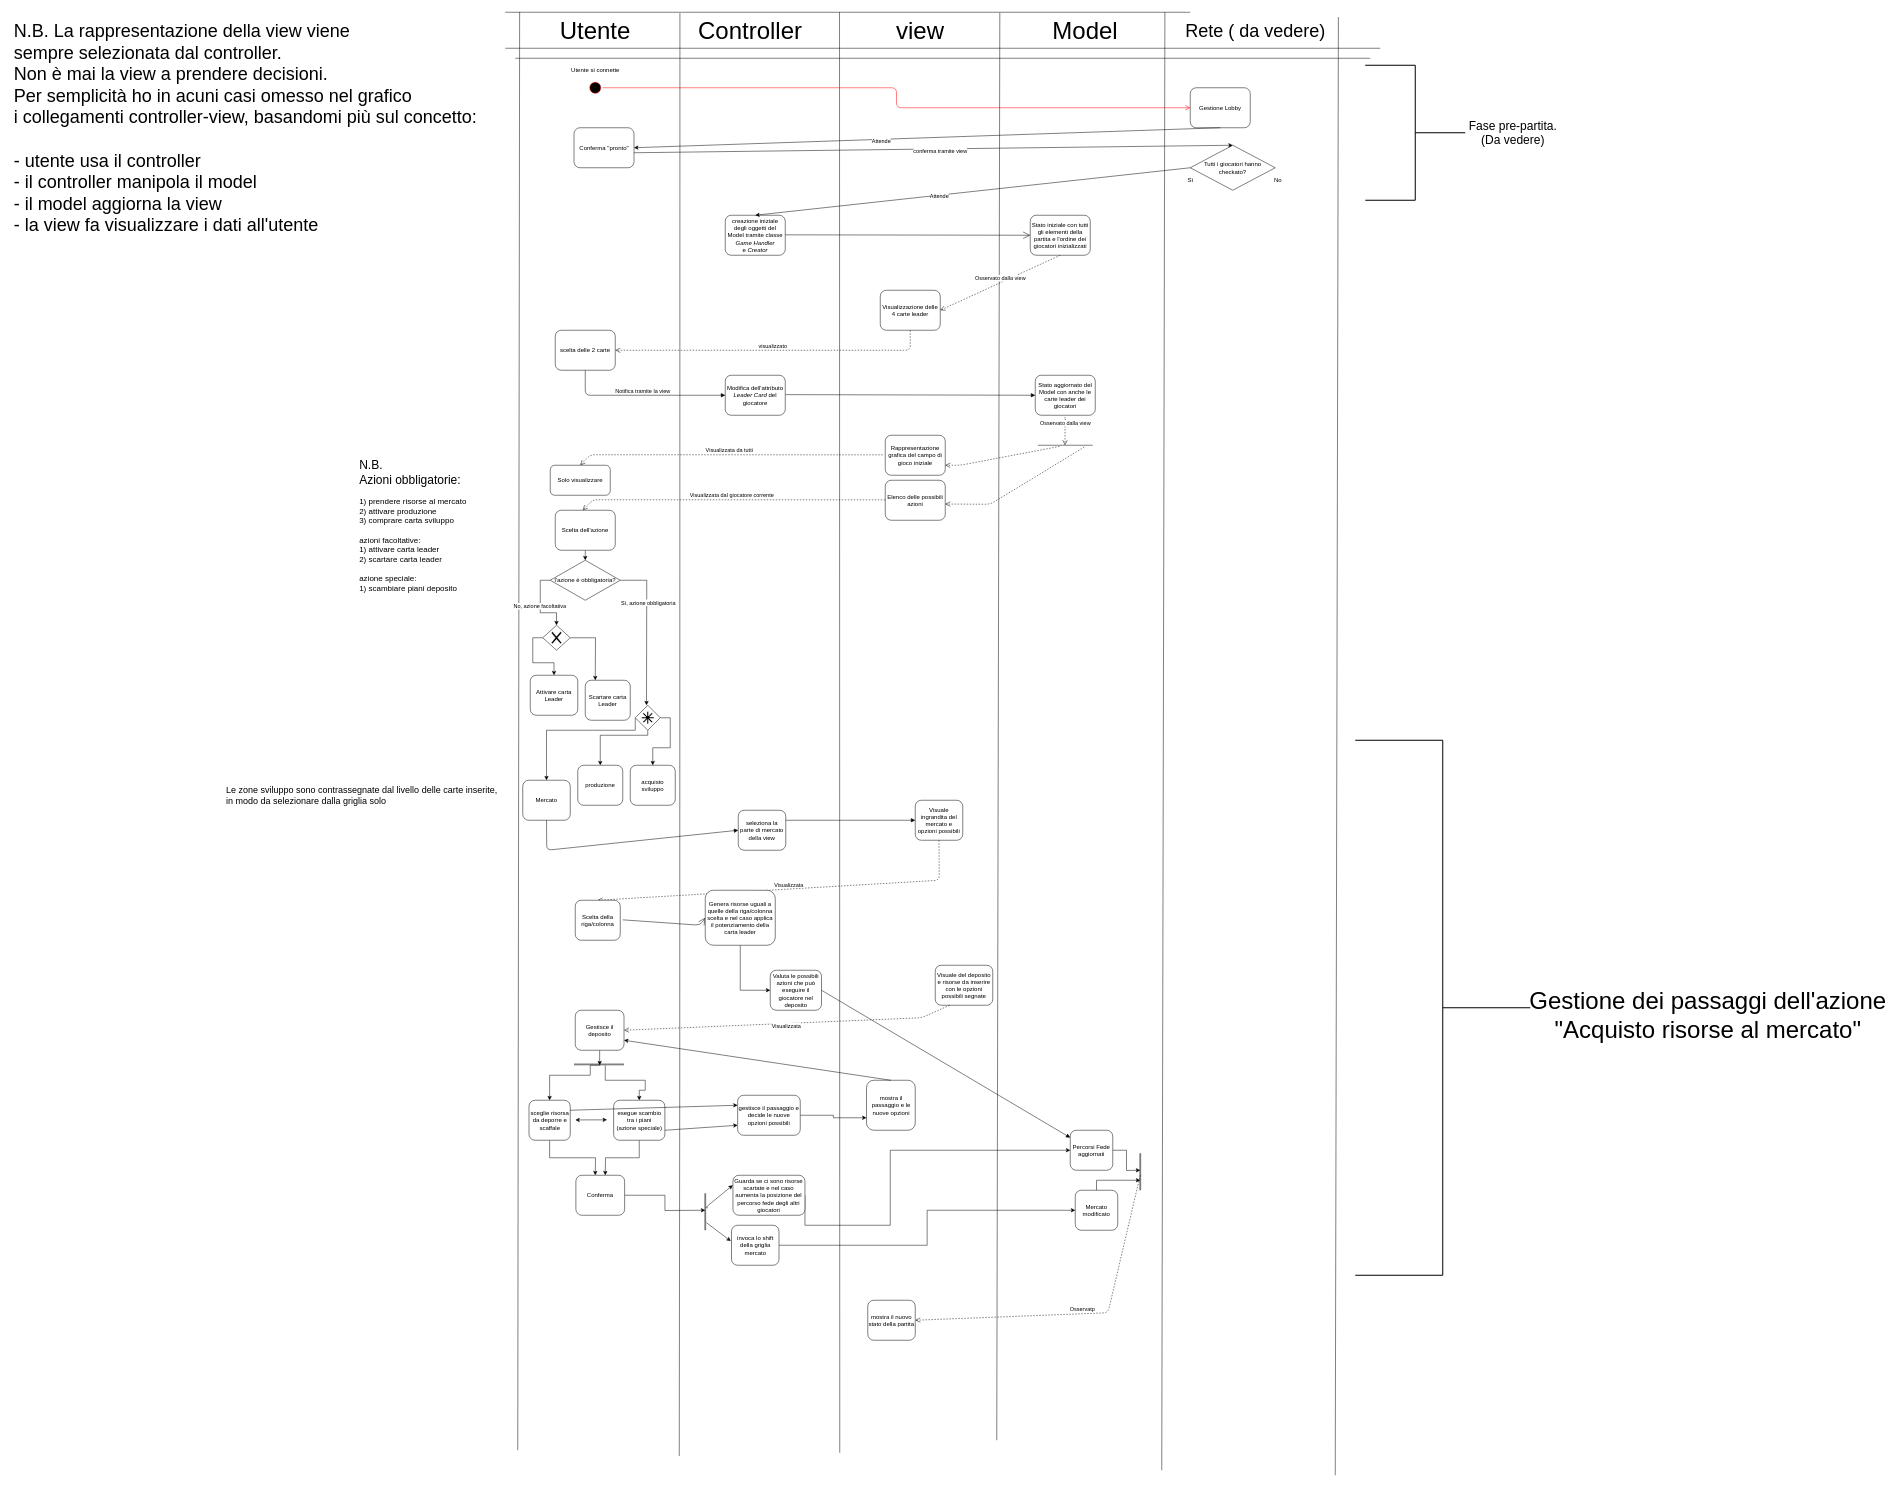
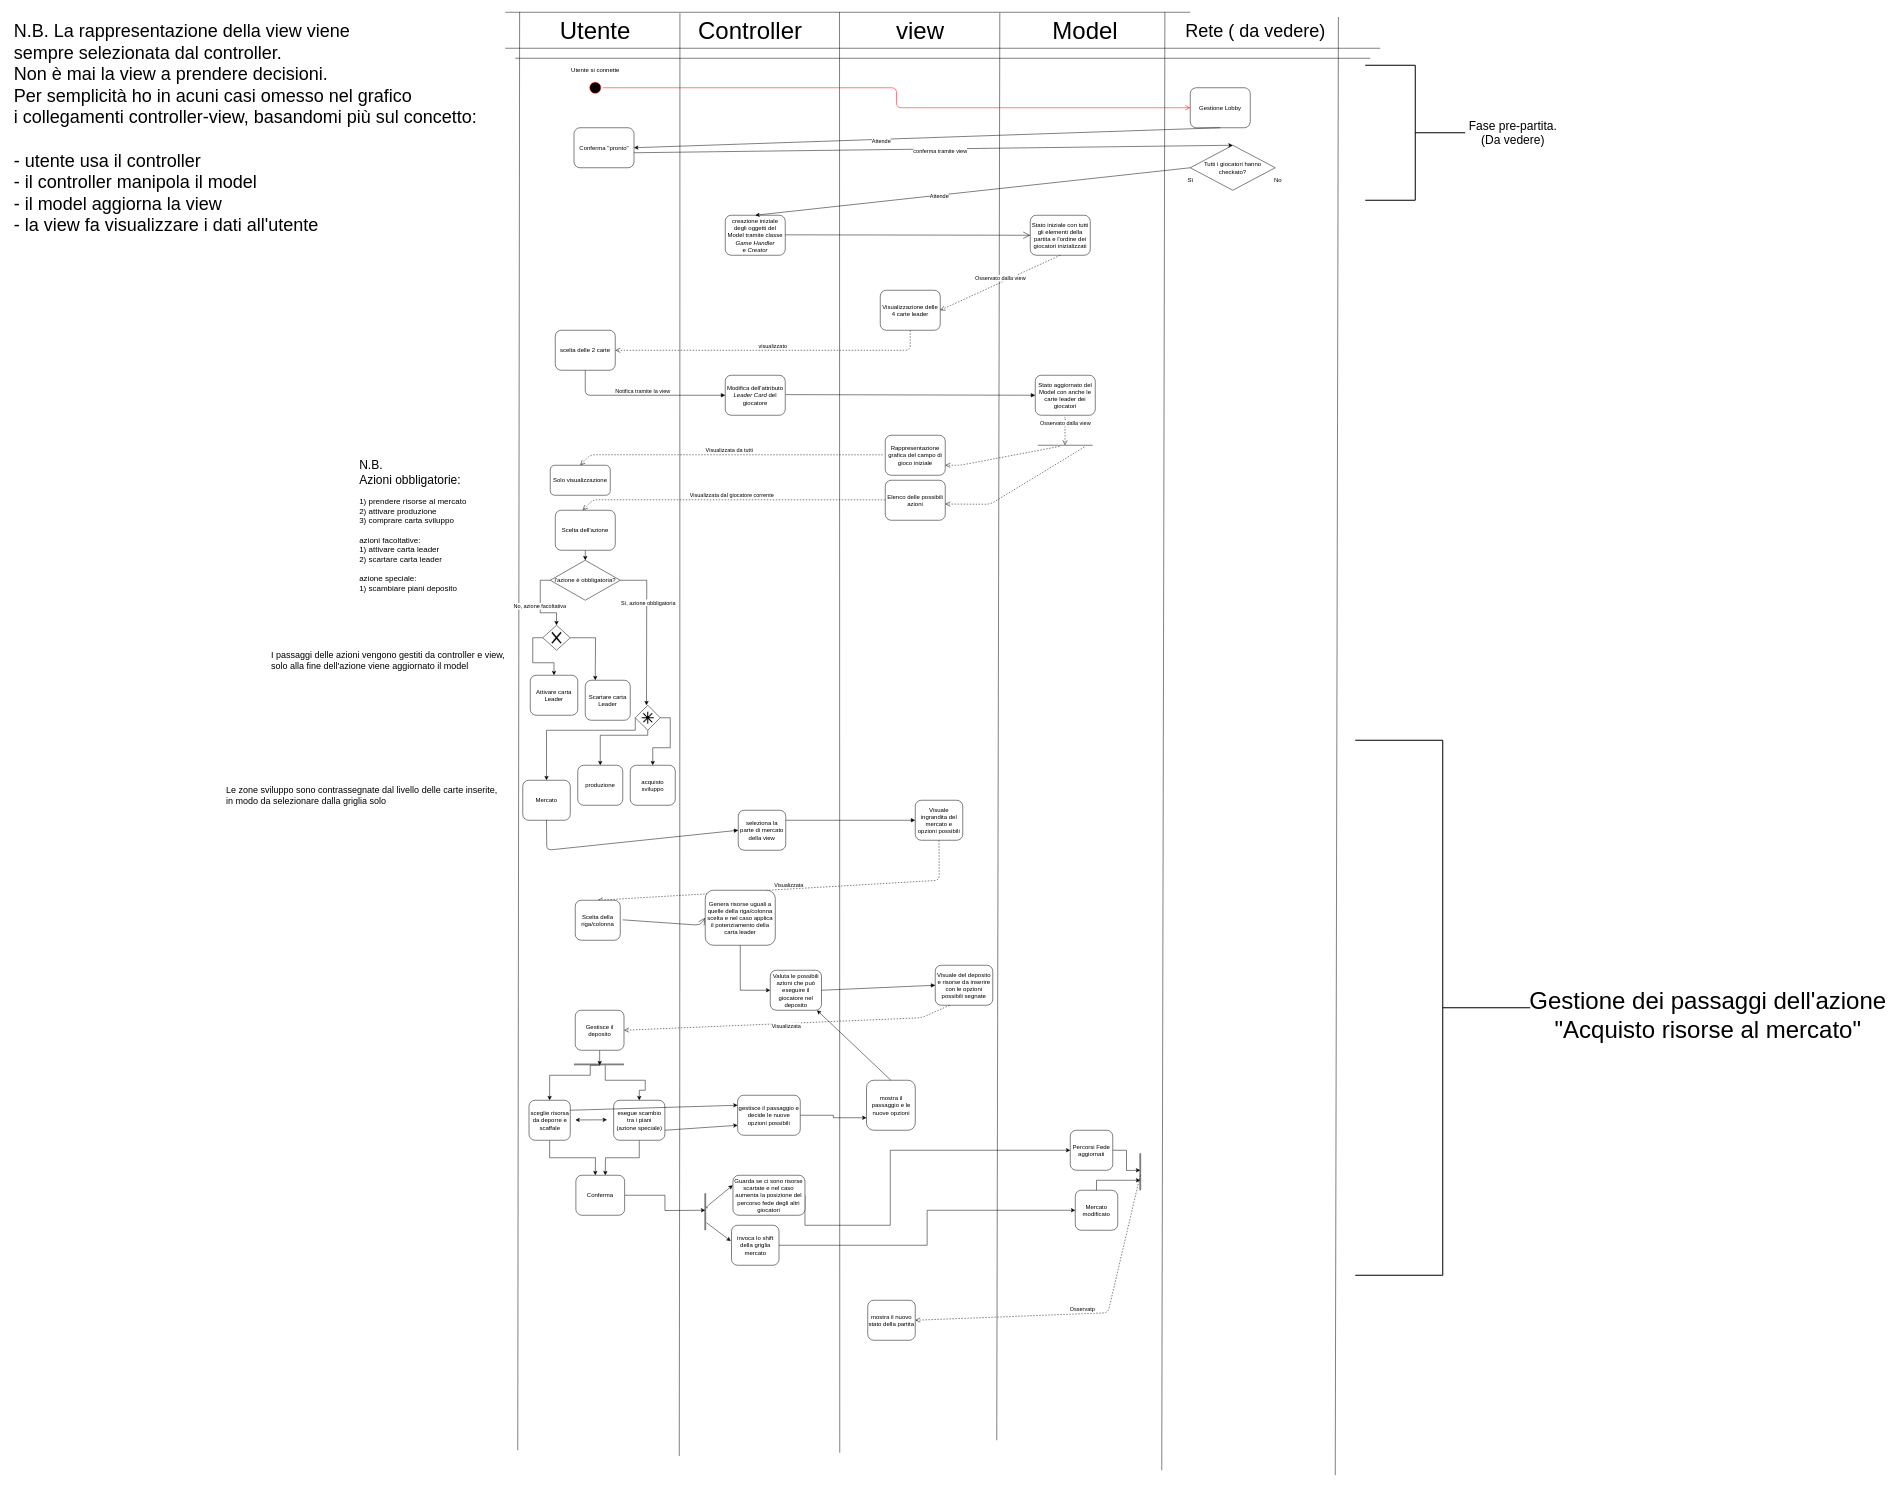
(580, 480) -> (580, 480)
none -> (390, 660)
(628, 1041) -> (878, 1068)
(1065, 1135) -> (929, 986)
